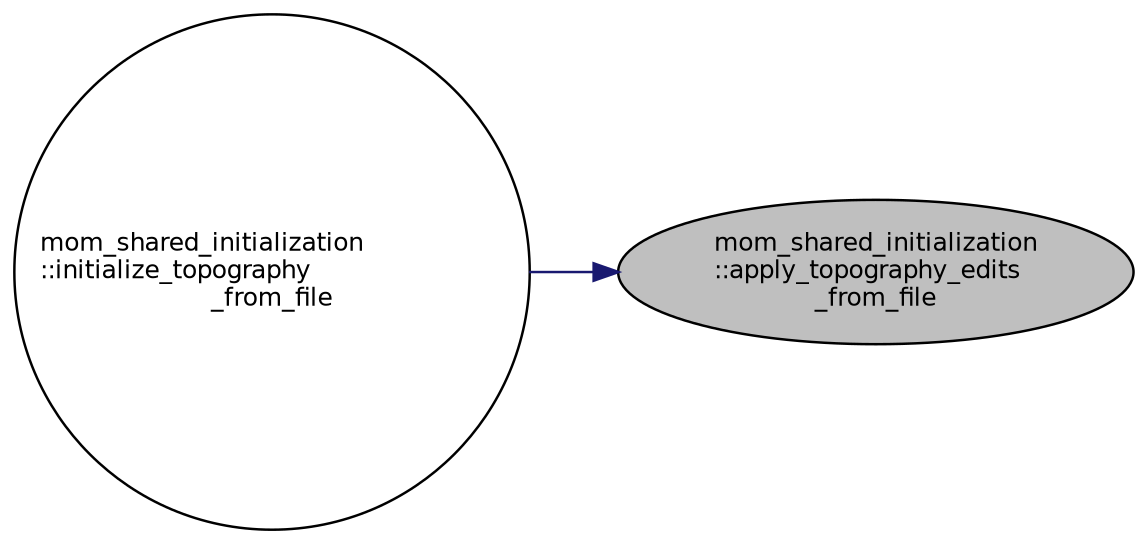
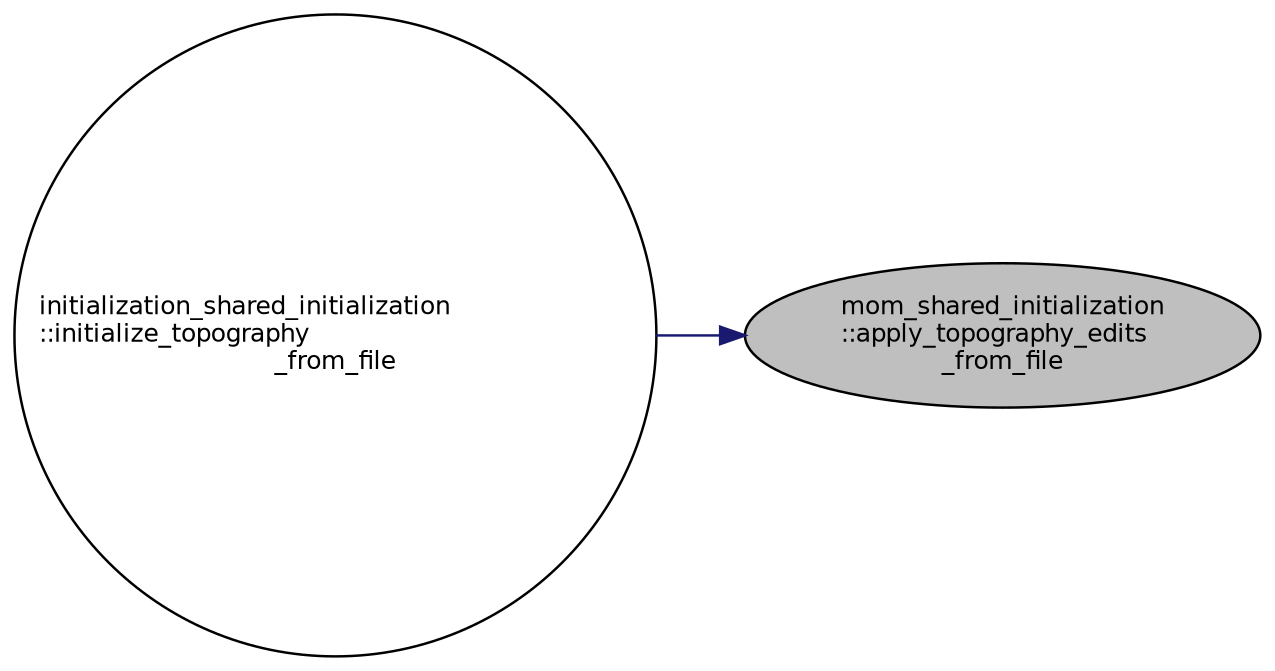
(272, 272) -> (335, 335)
